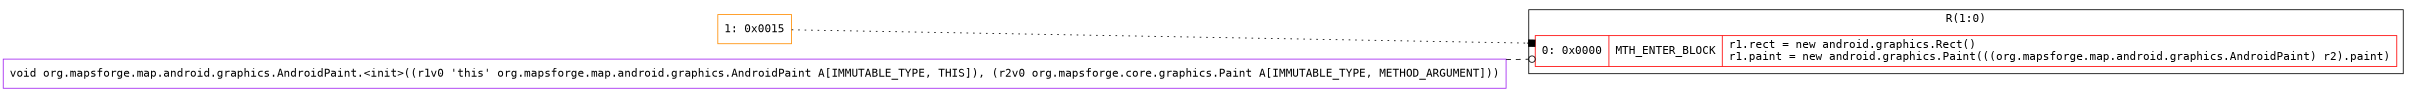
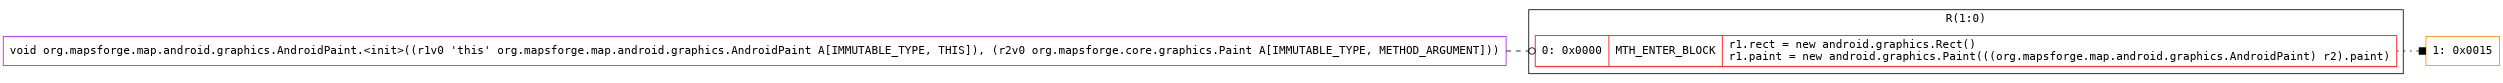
(1159, 36) -> (2408, 51)
